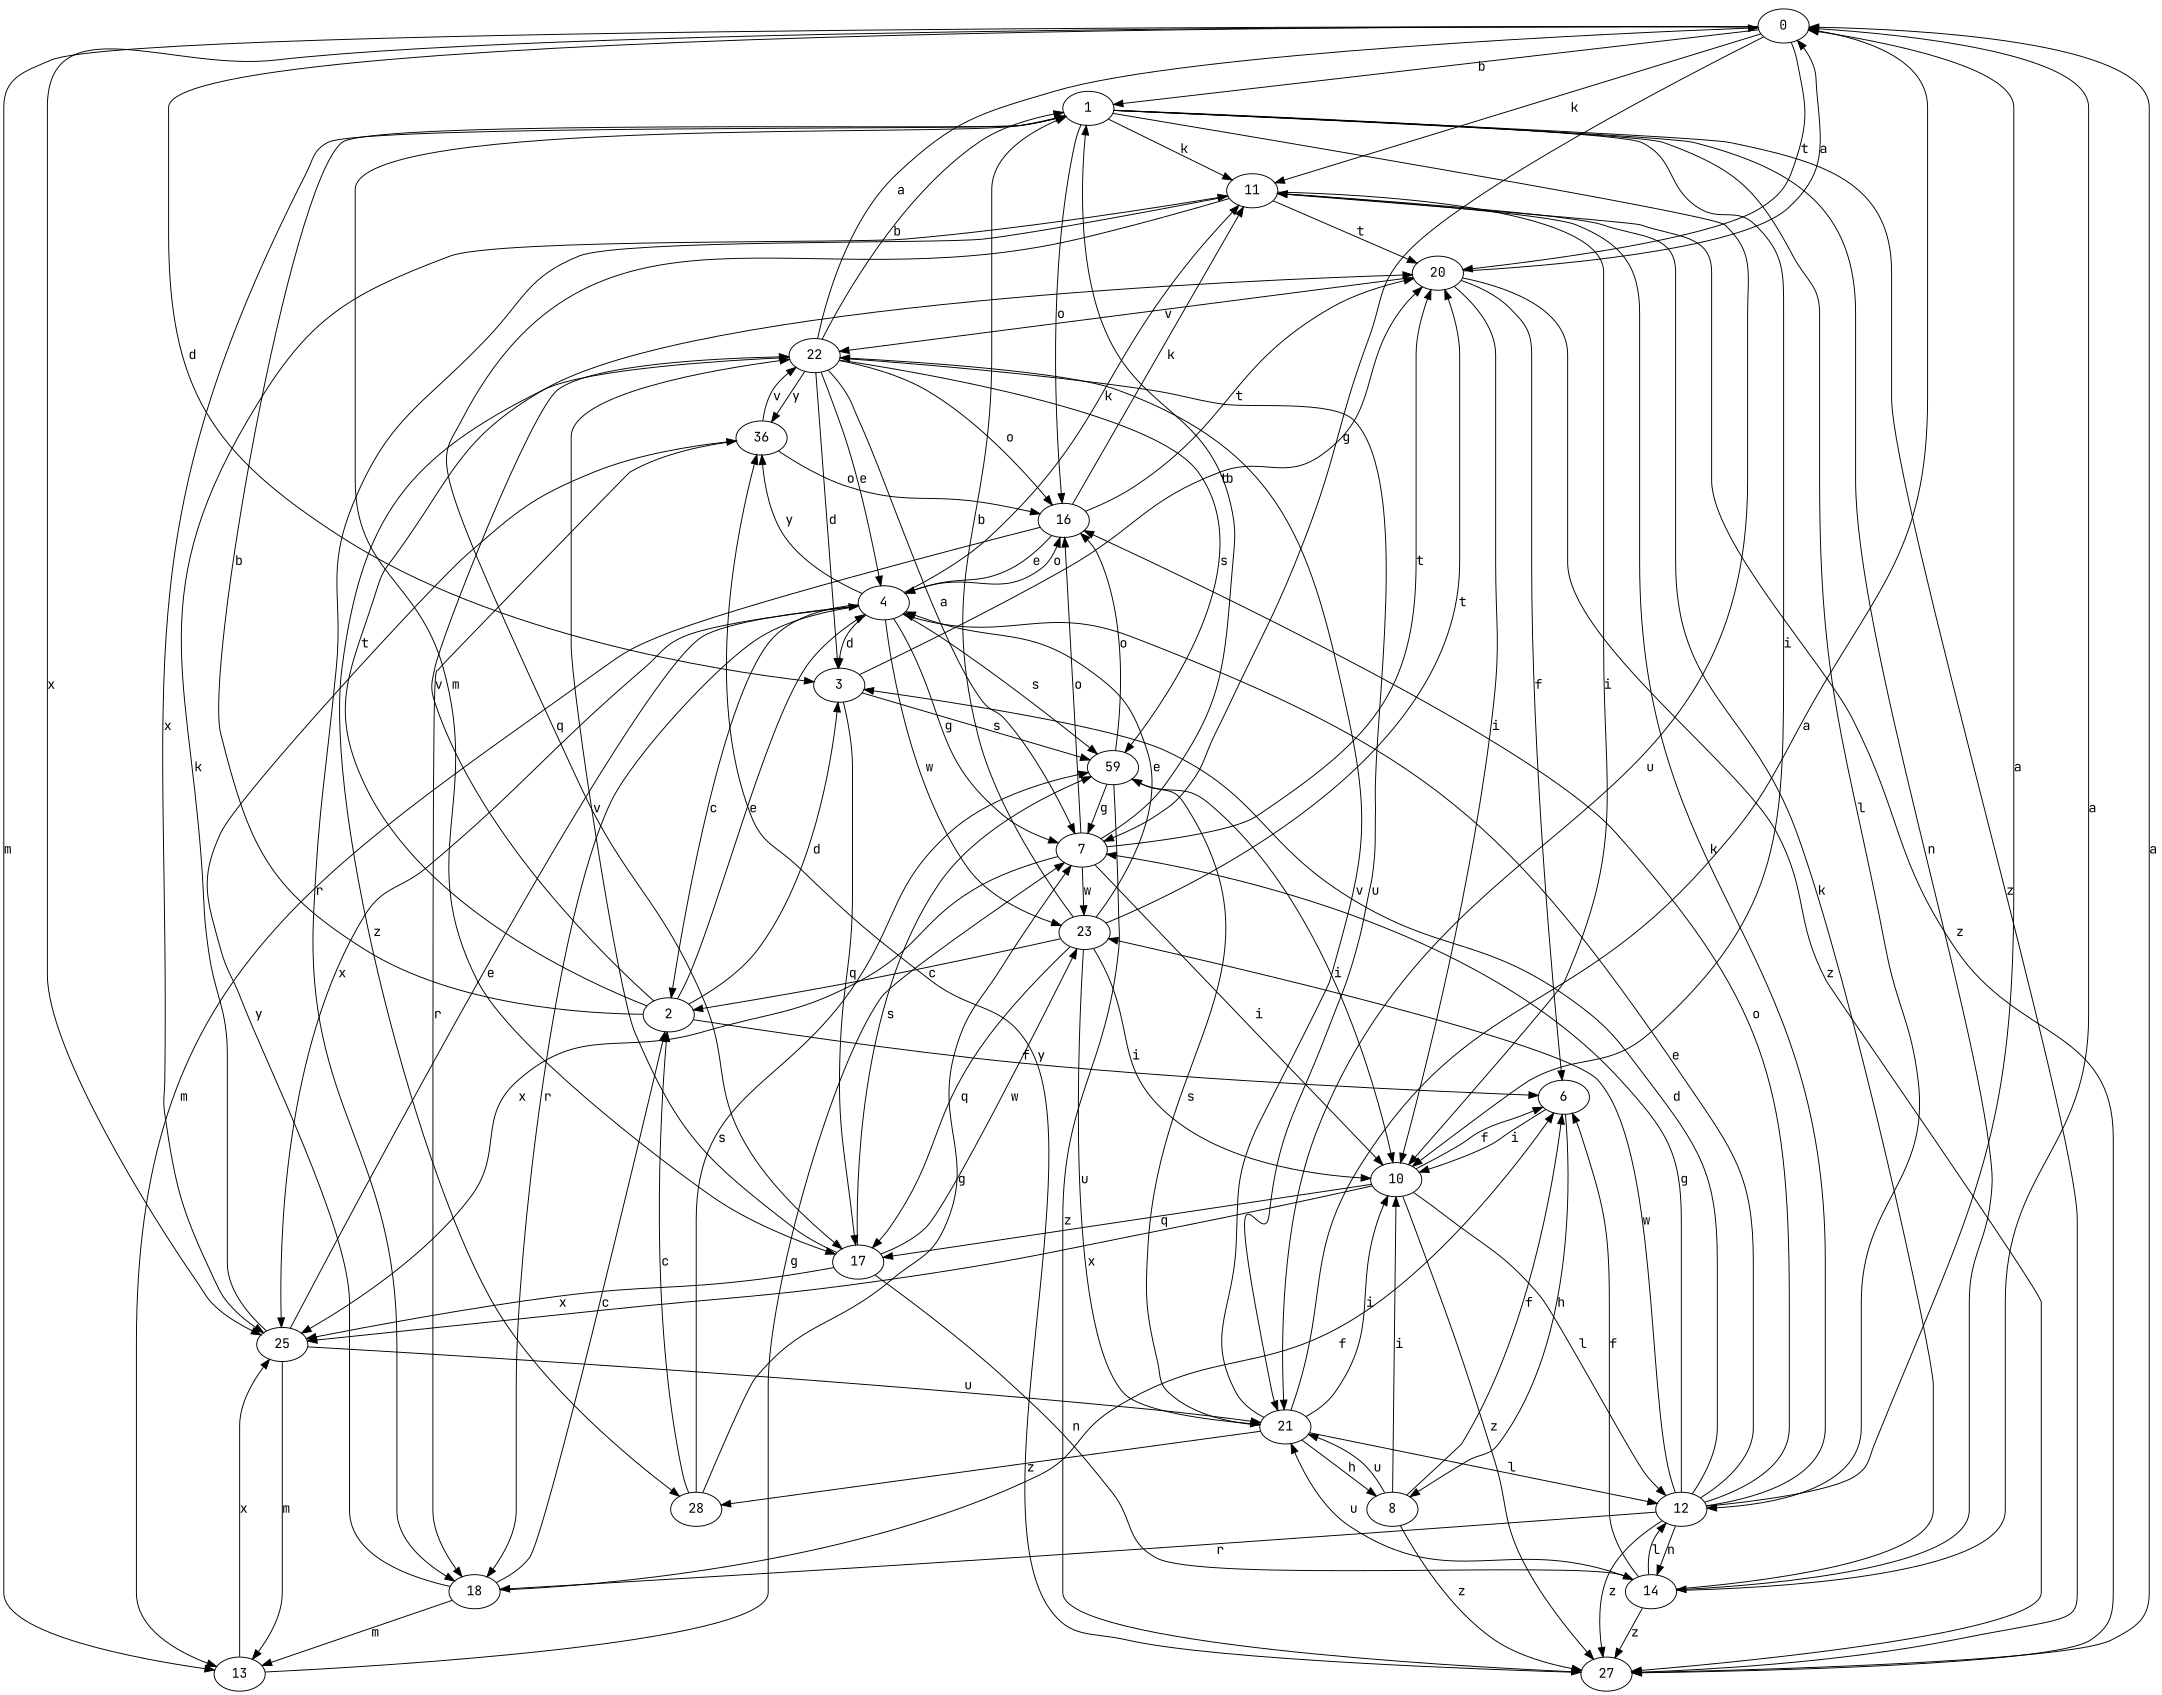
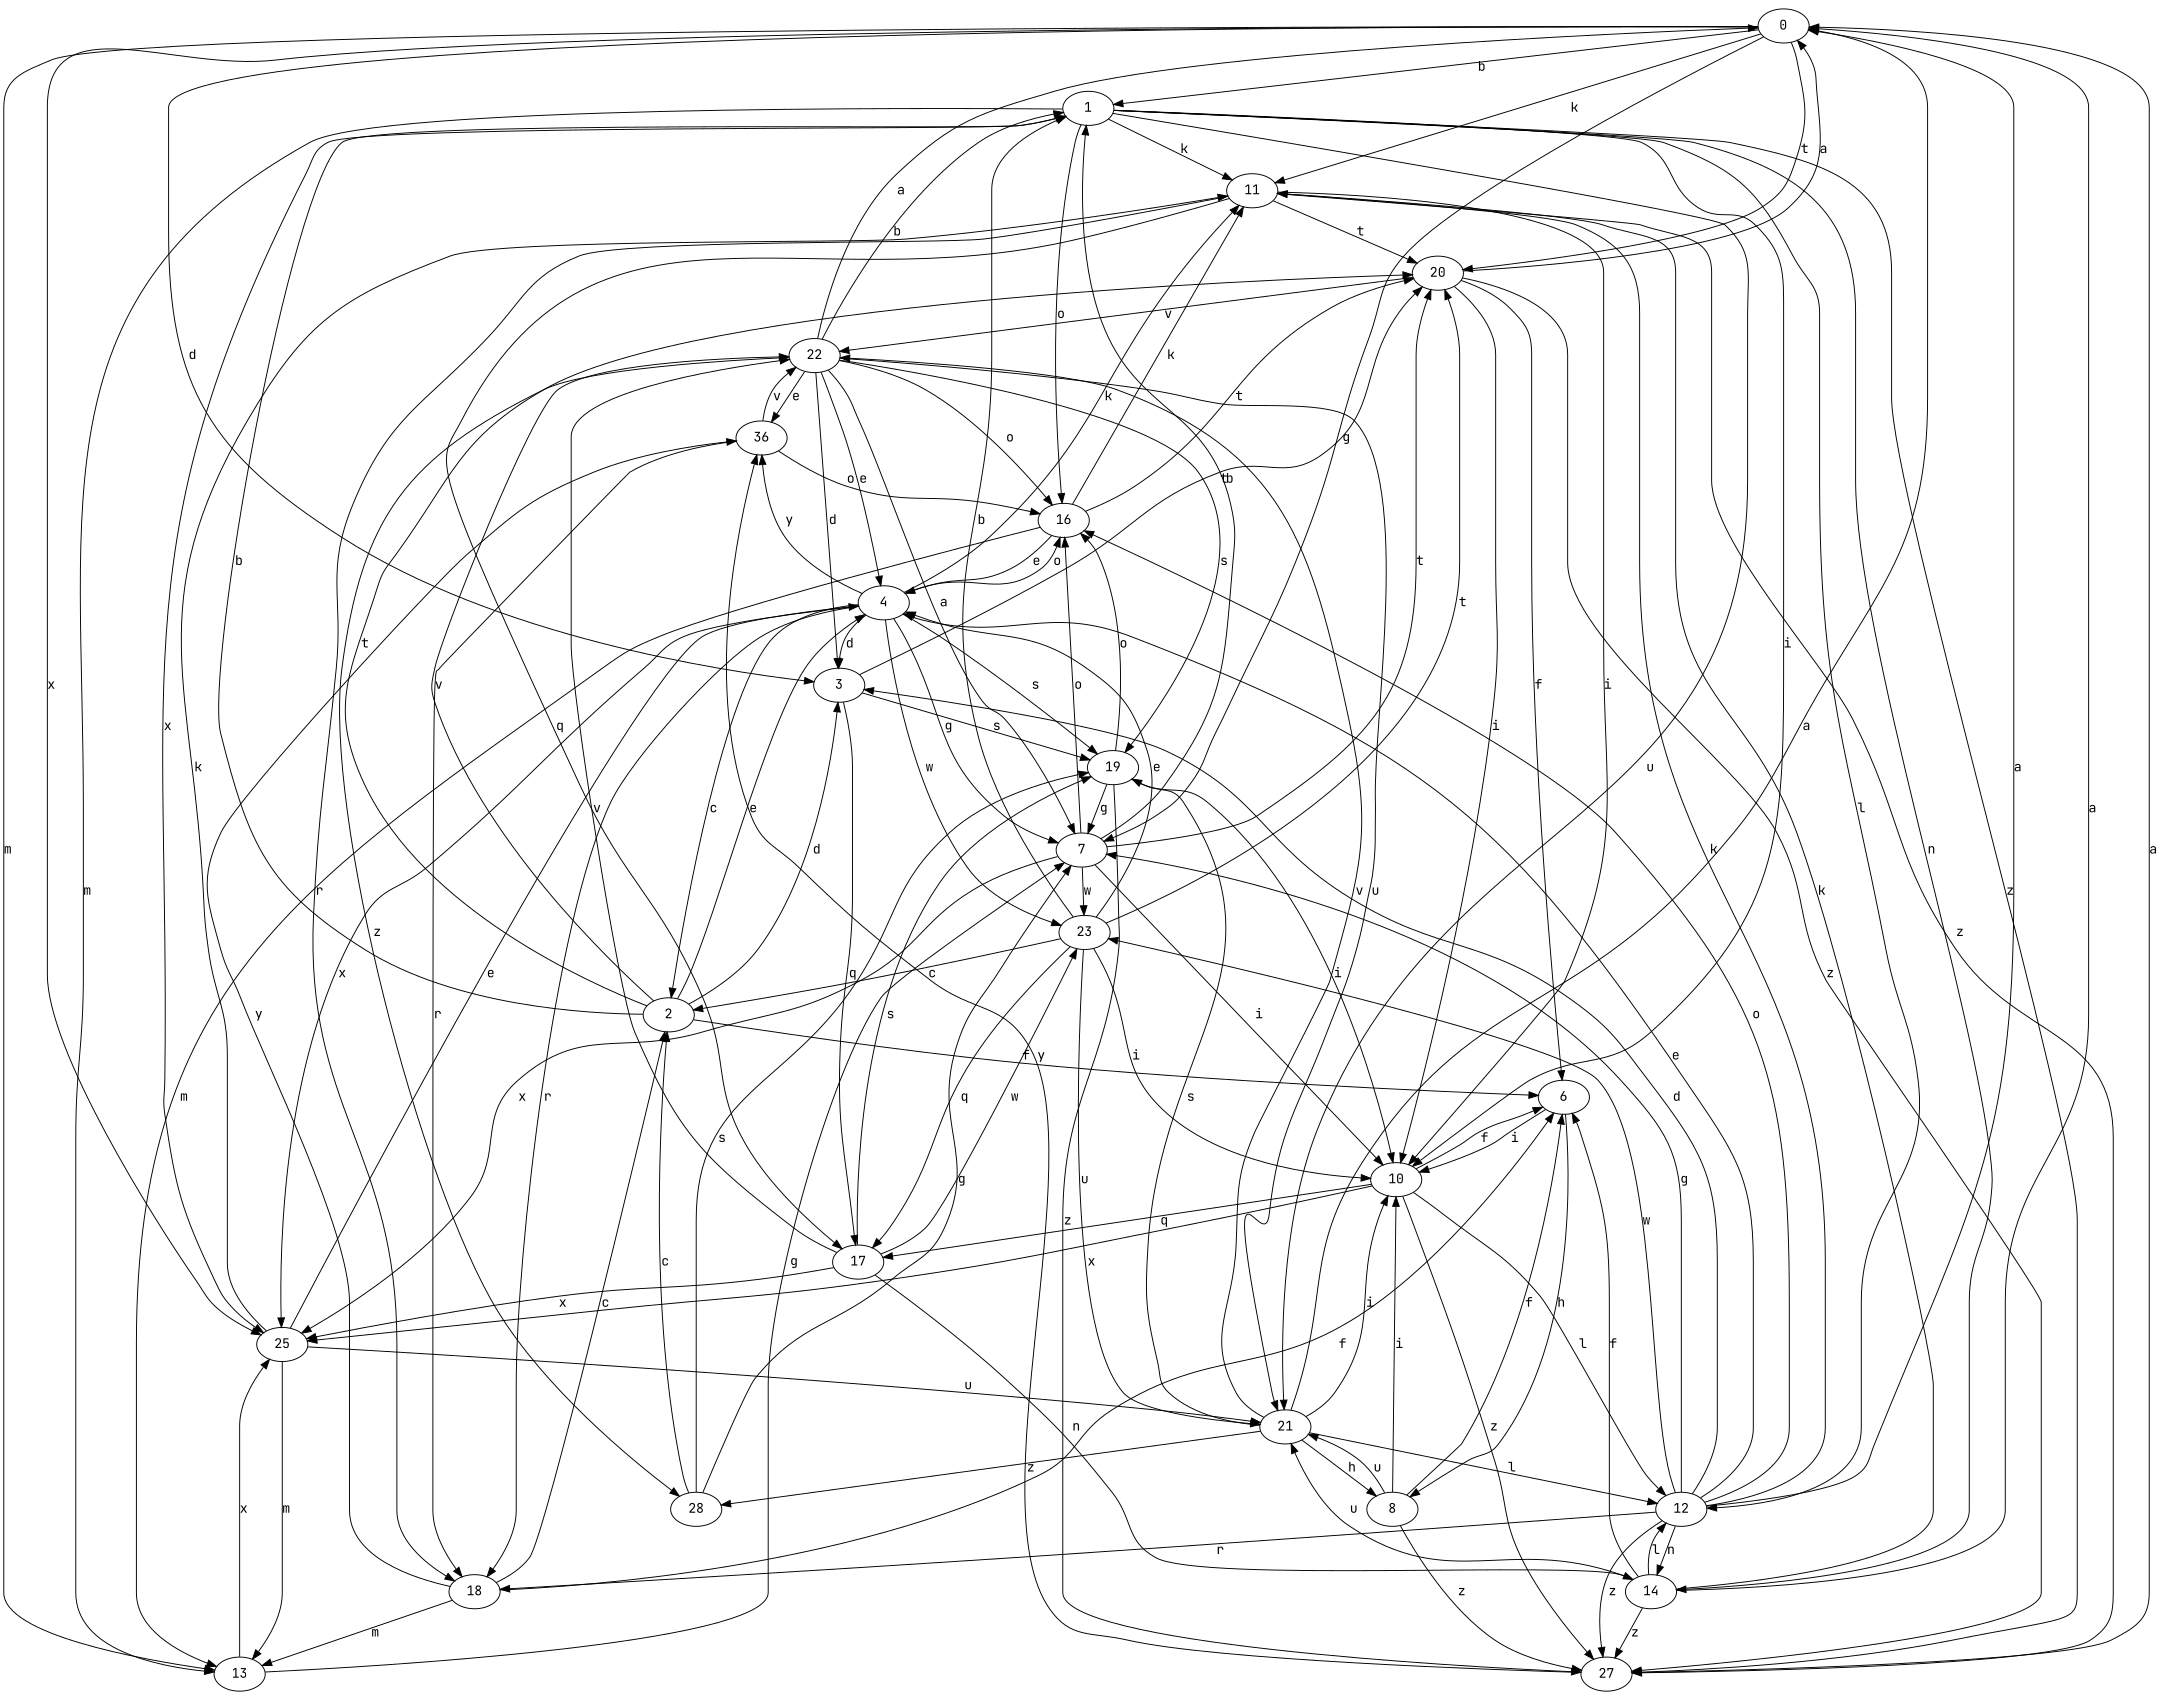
(796, 397) -> (796, 397)
(355, 462) -> (82, 529)
(1113, 768) -> (1113, 768)
